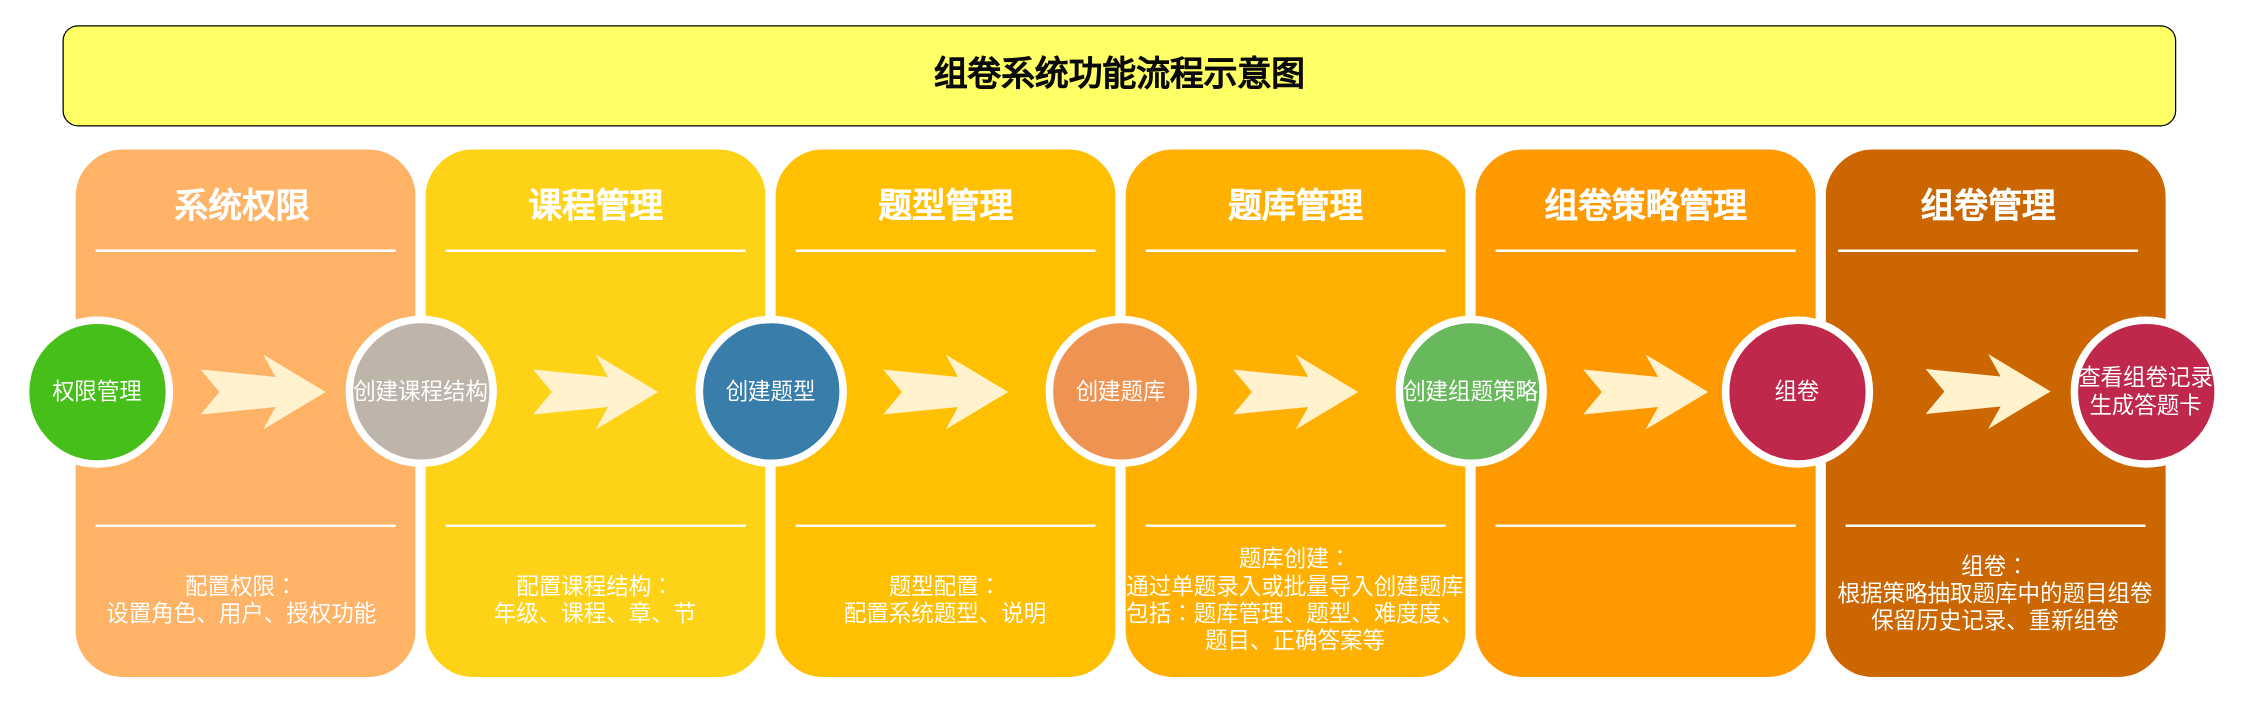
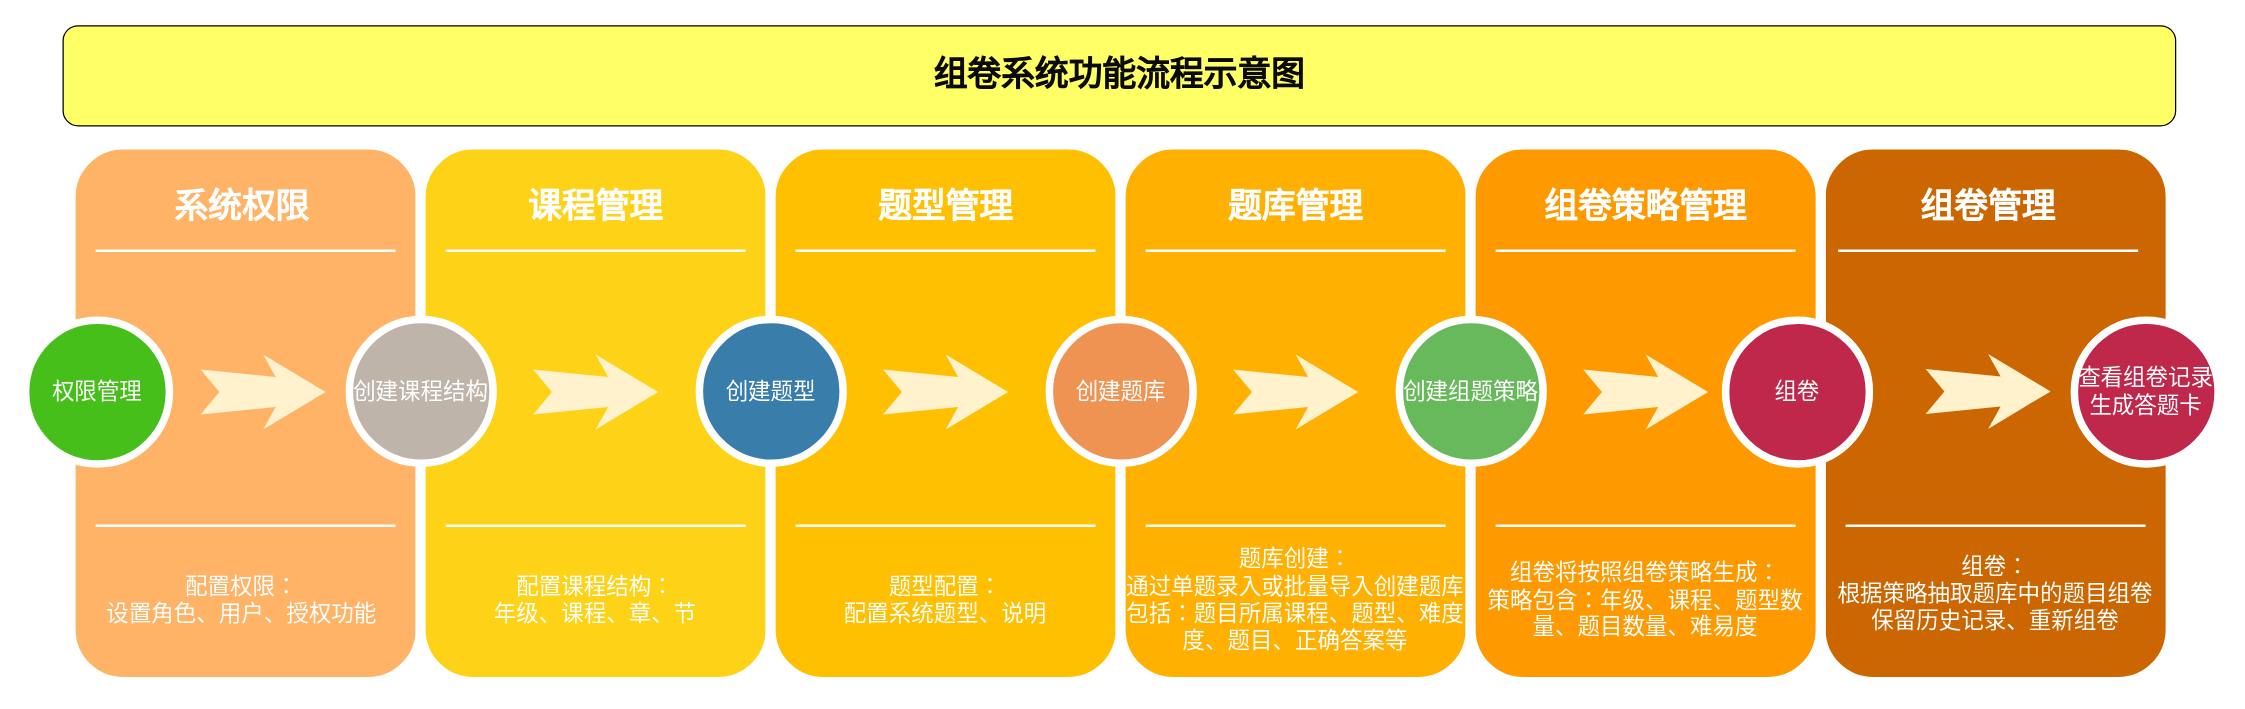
(1296, 601) -> (1296, 601)
none -> (1646, 601)
